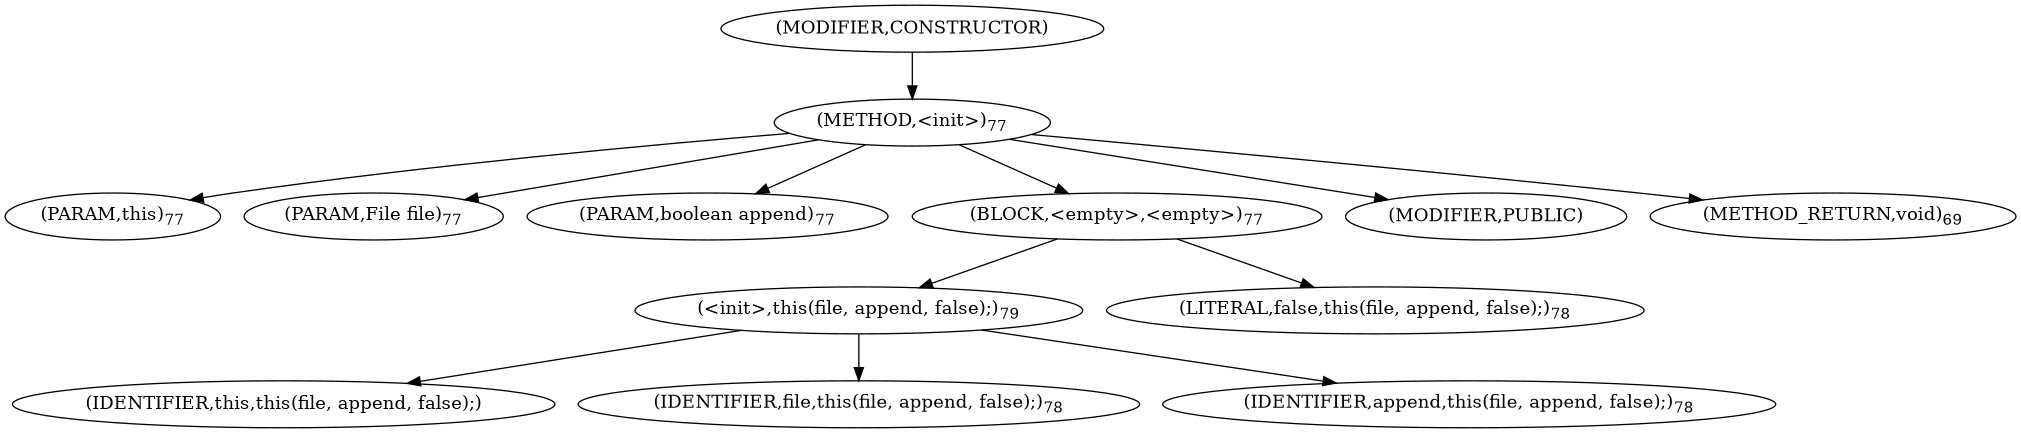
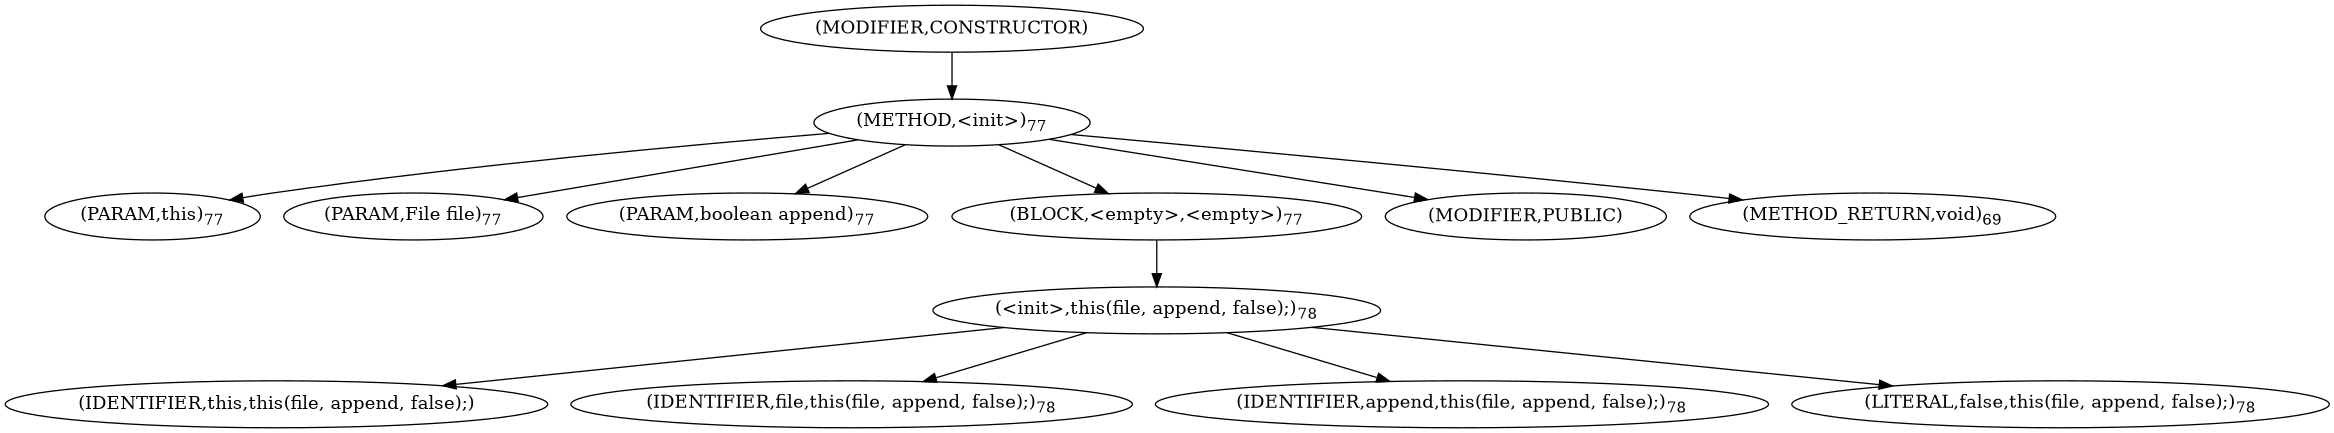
(1239, 261) -> (1596, 356)
(1010, 308) -> (1308, 308)
